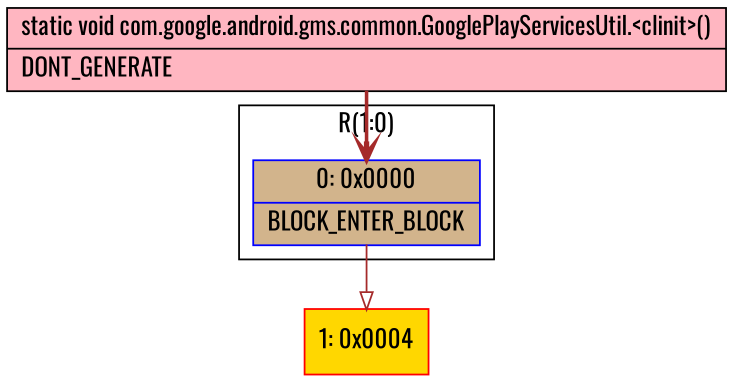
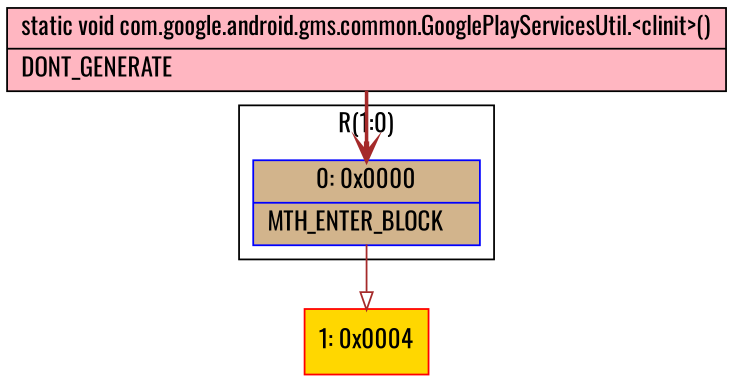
(367, 223) -> (356, 223)
